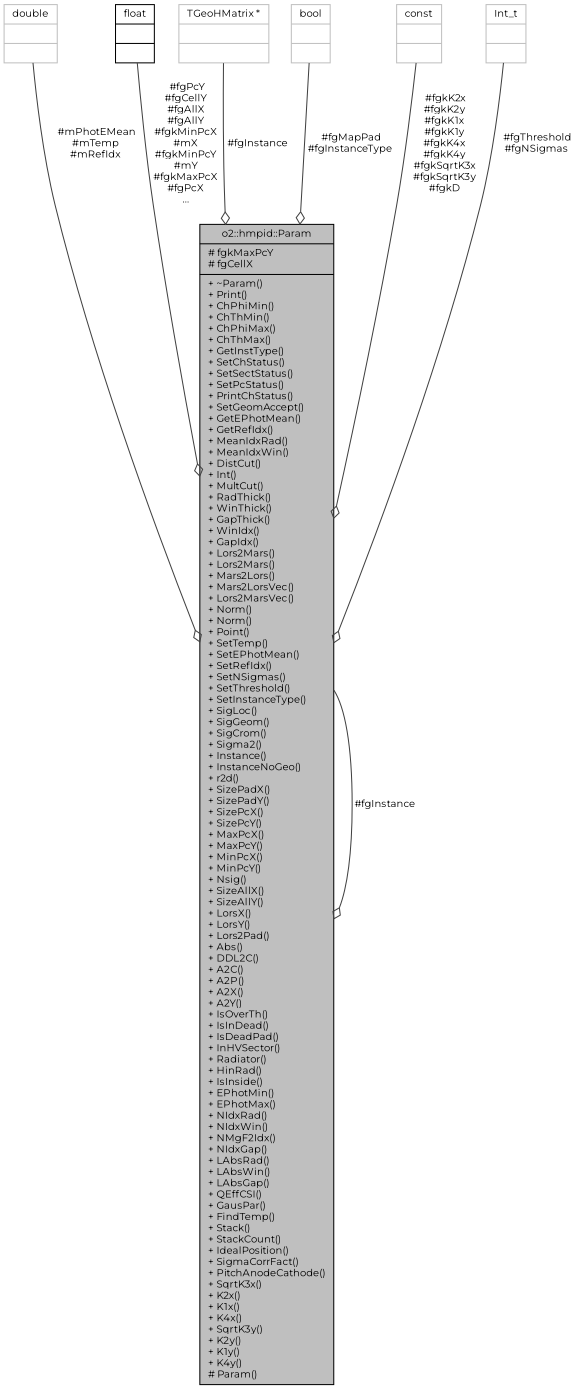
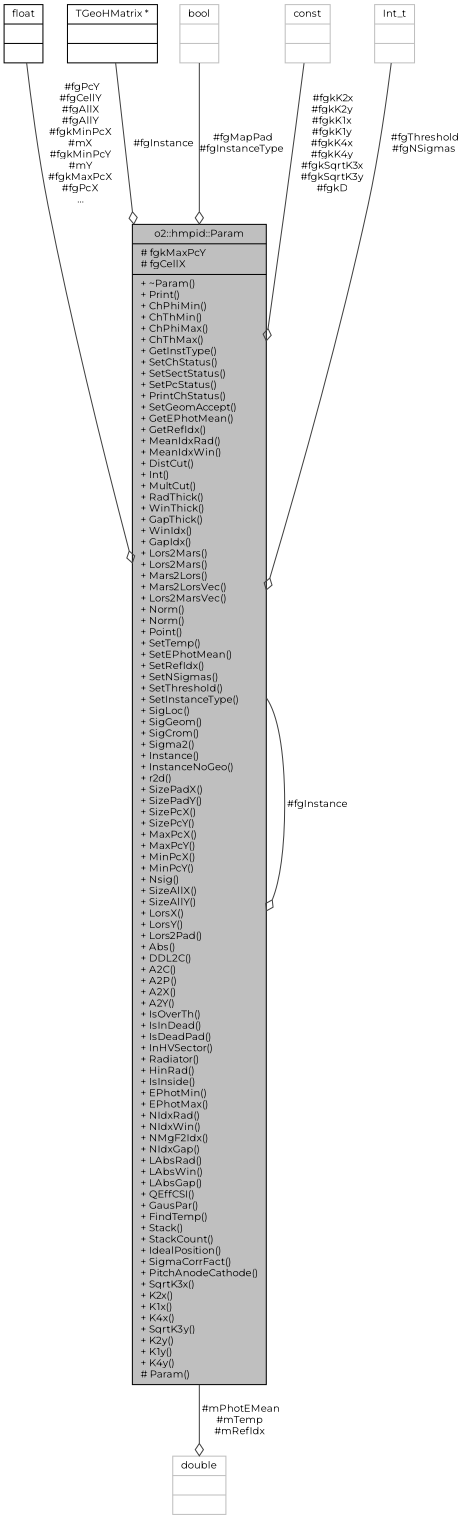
(224, 34) -> (112, 34)
(96, 351) -> (199, 1414)
